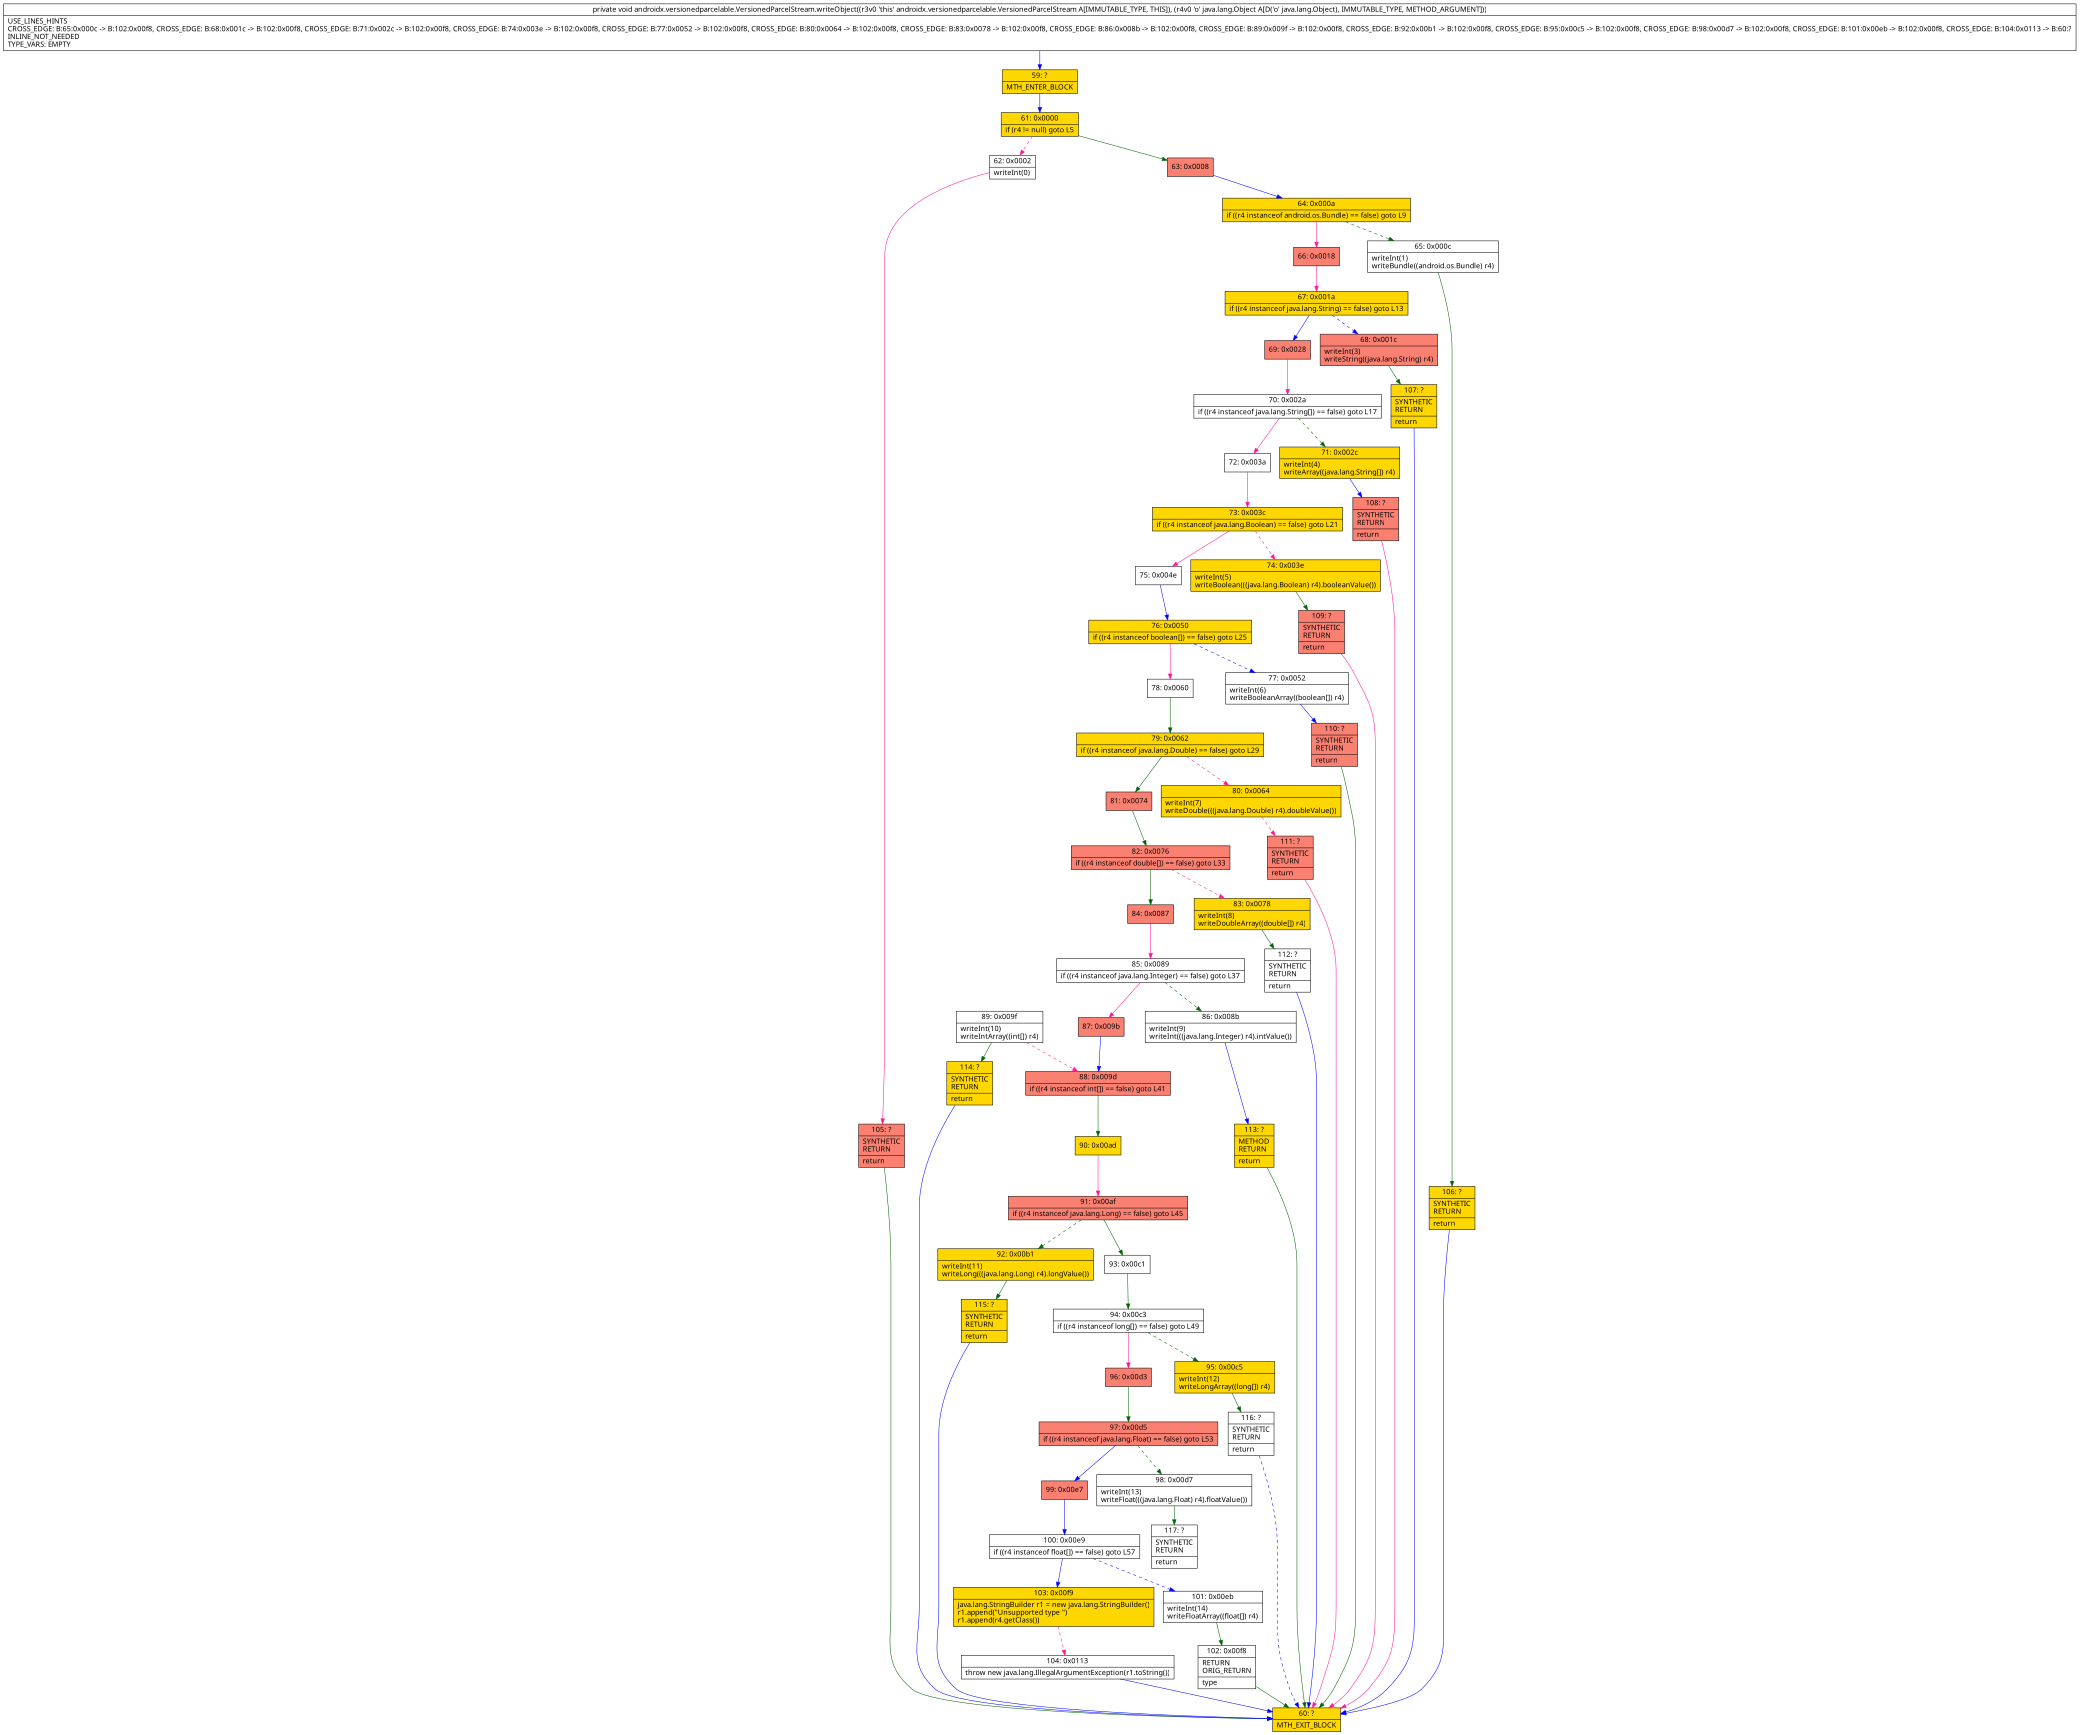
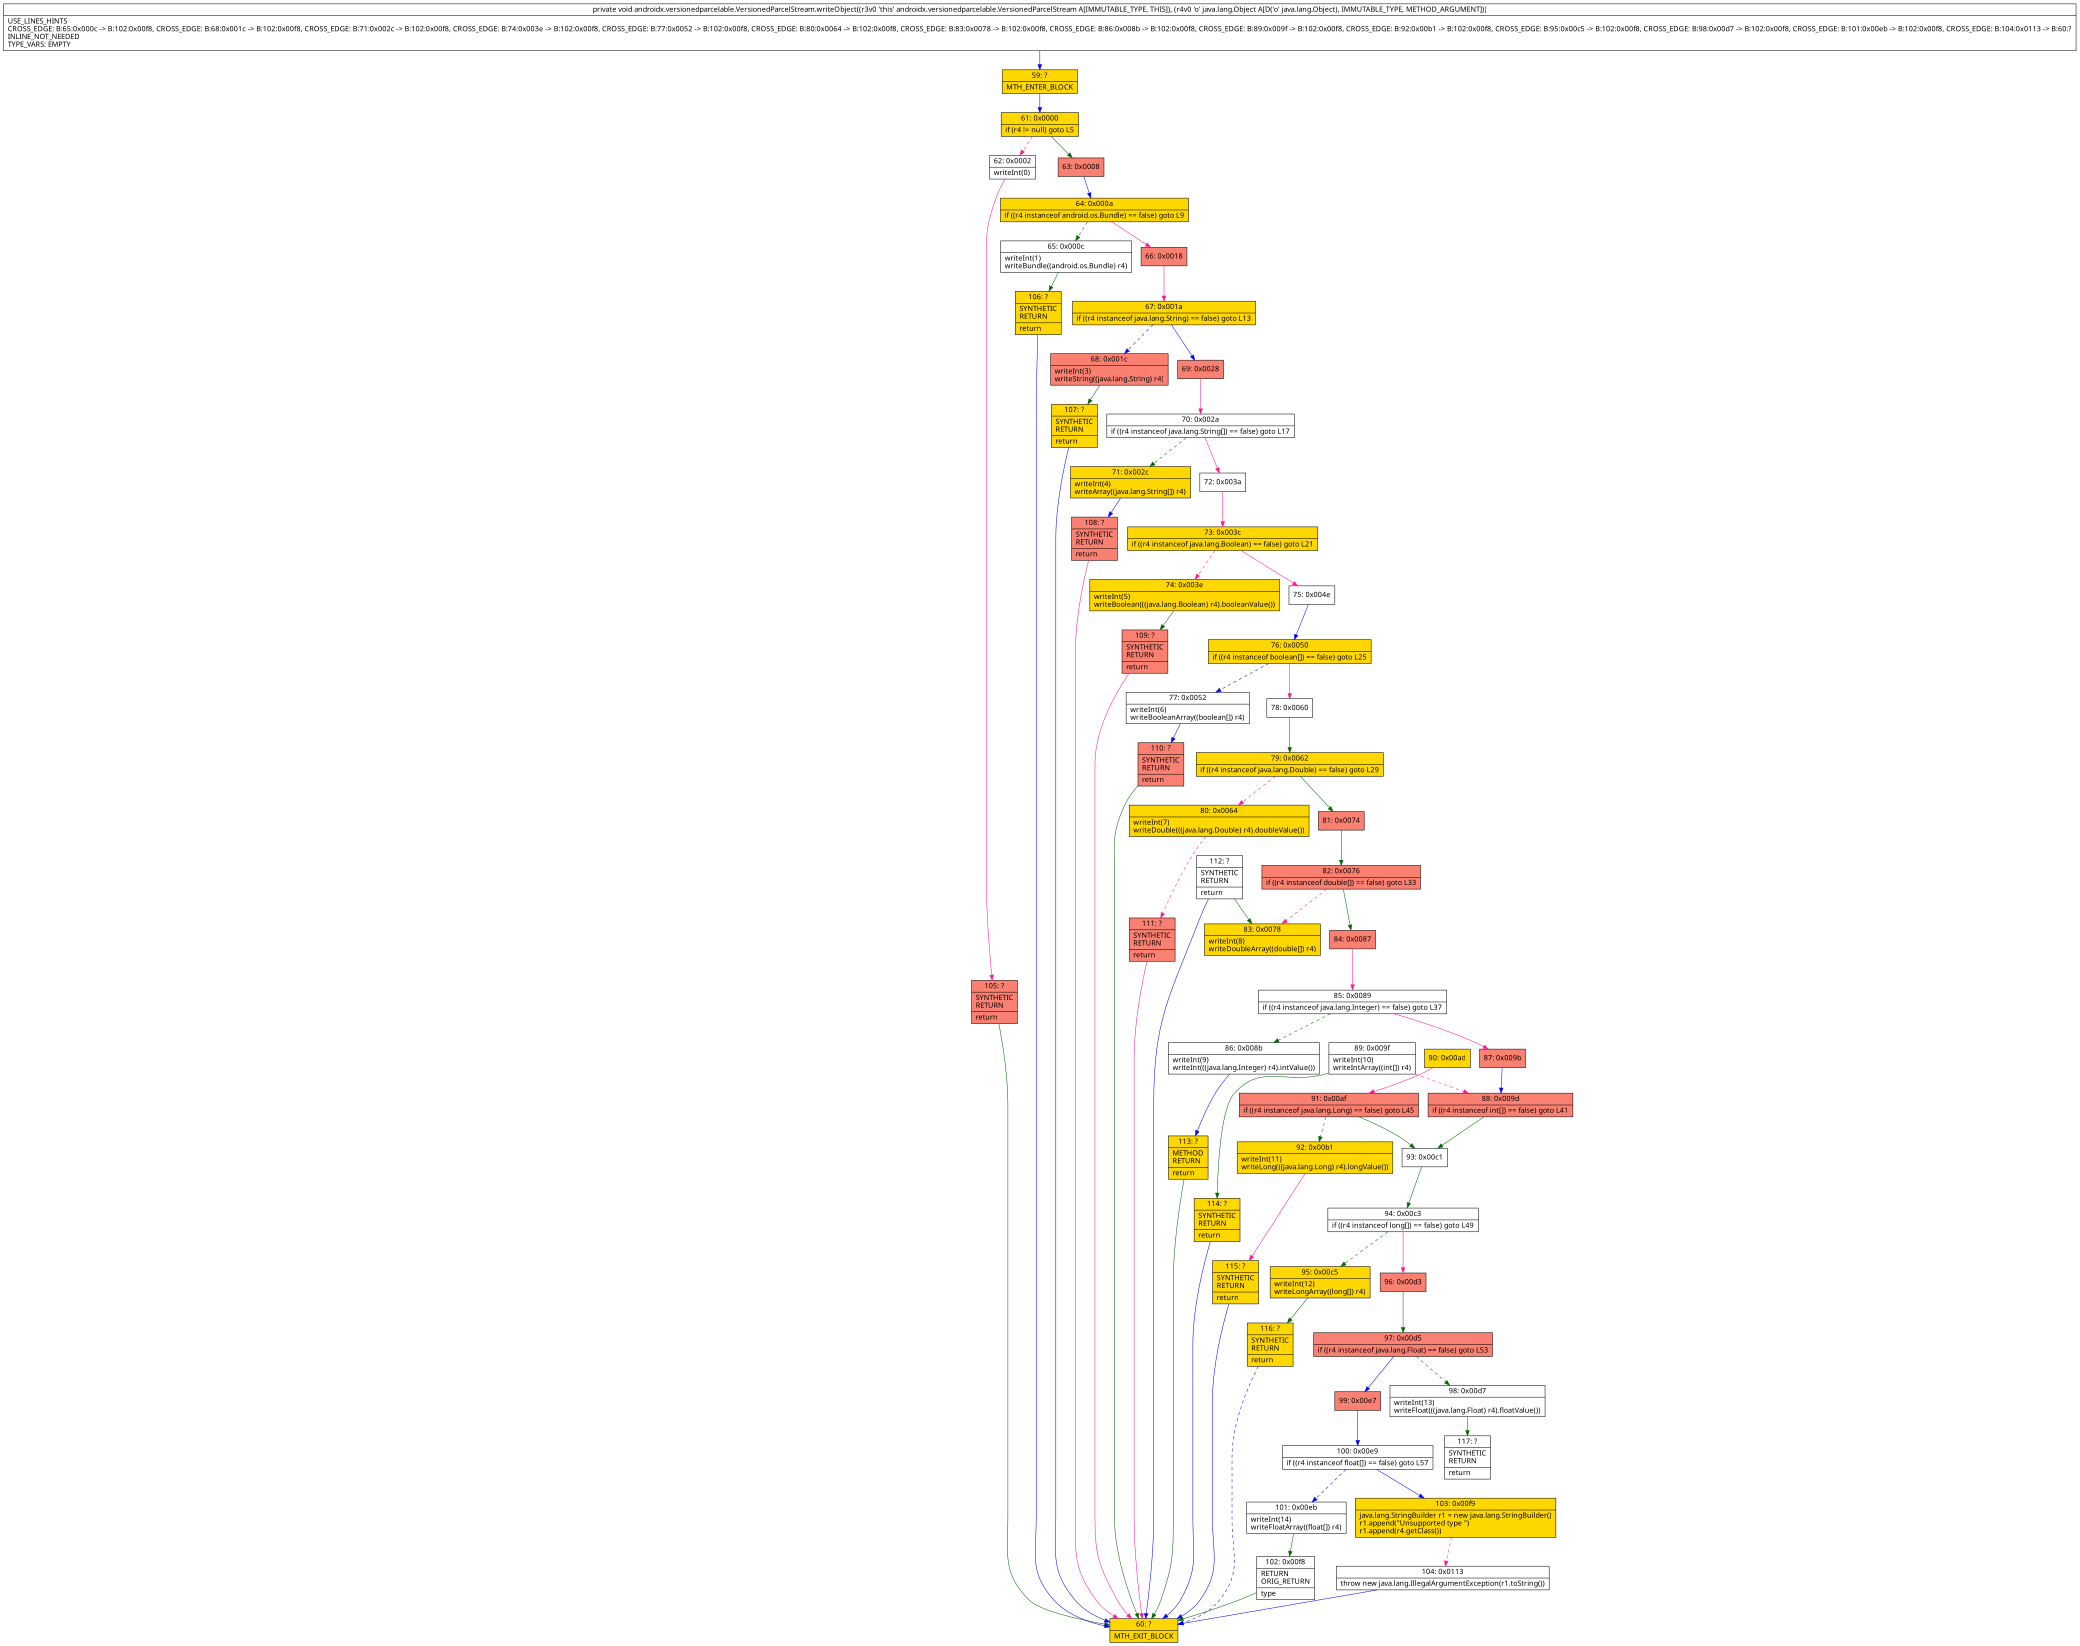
(1267, 937) -> (1242, 909)
(1098, 1113) -> (1463, 1131)
(1003, 1287) -> (1279, 1215)
(1251, 1434) -> (1270, 1345)
